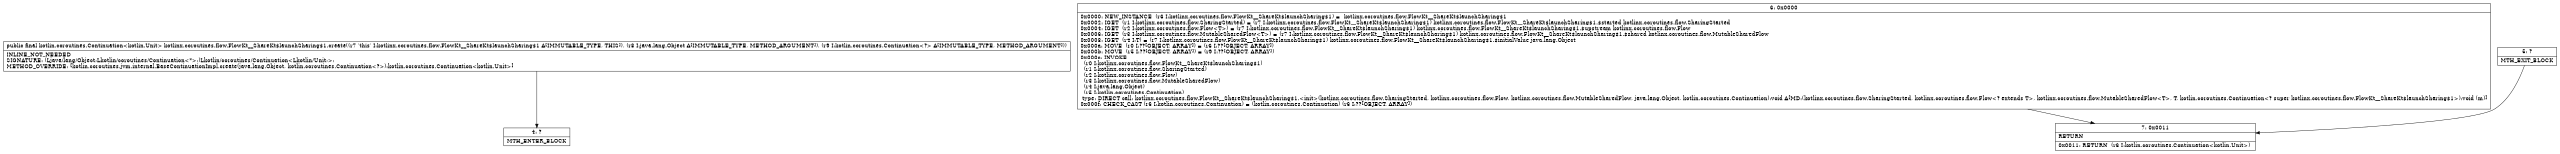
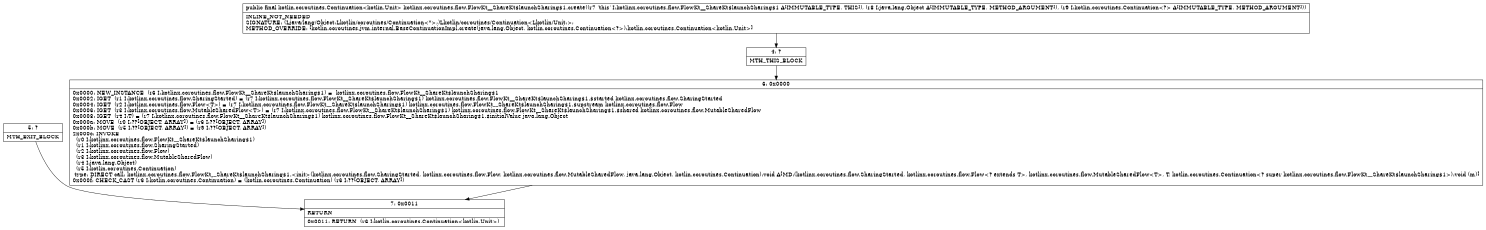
(1106, 58) -> (98, 134)
none -> (776, 71)
(537, 141) -> (776, 61)
